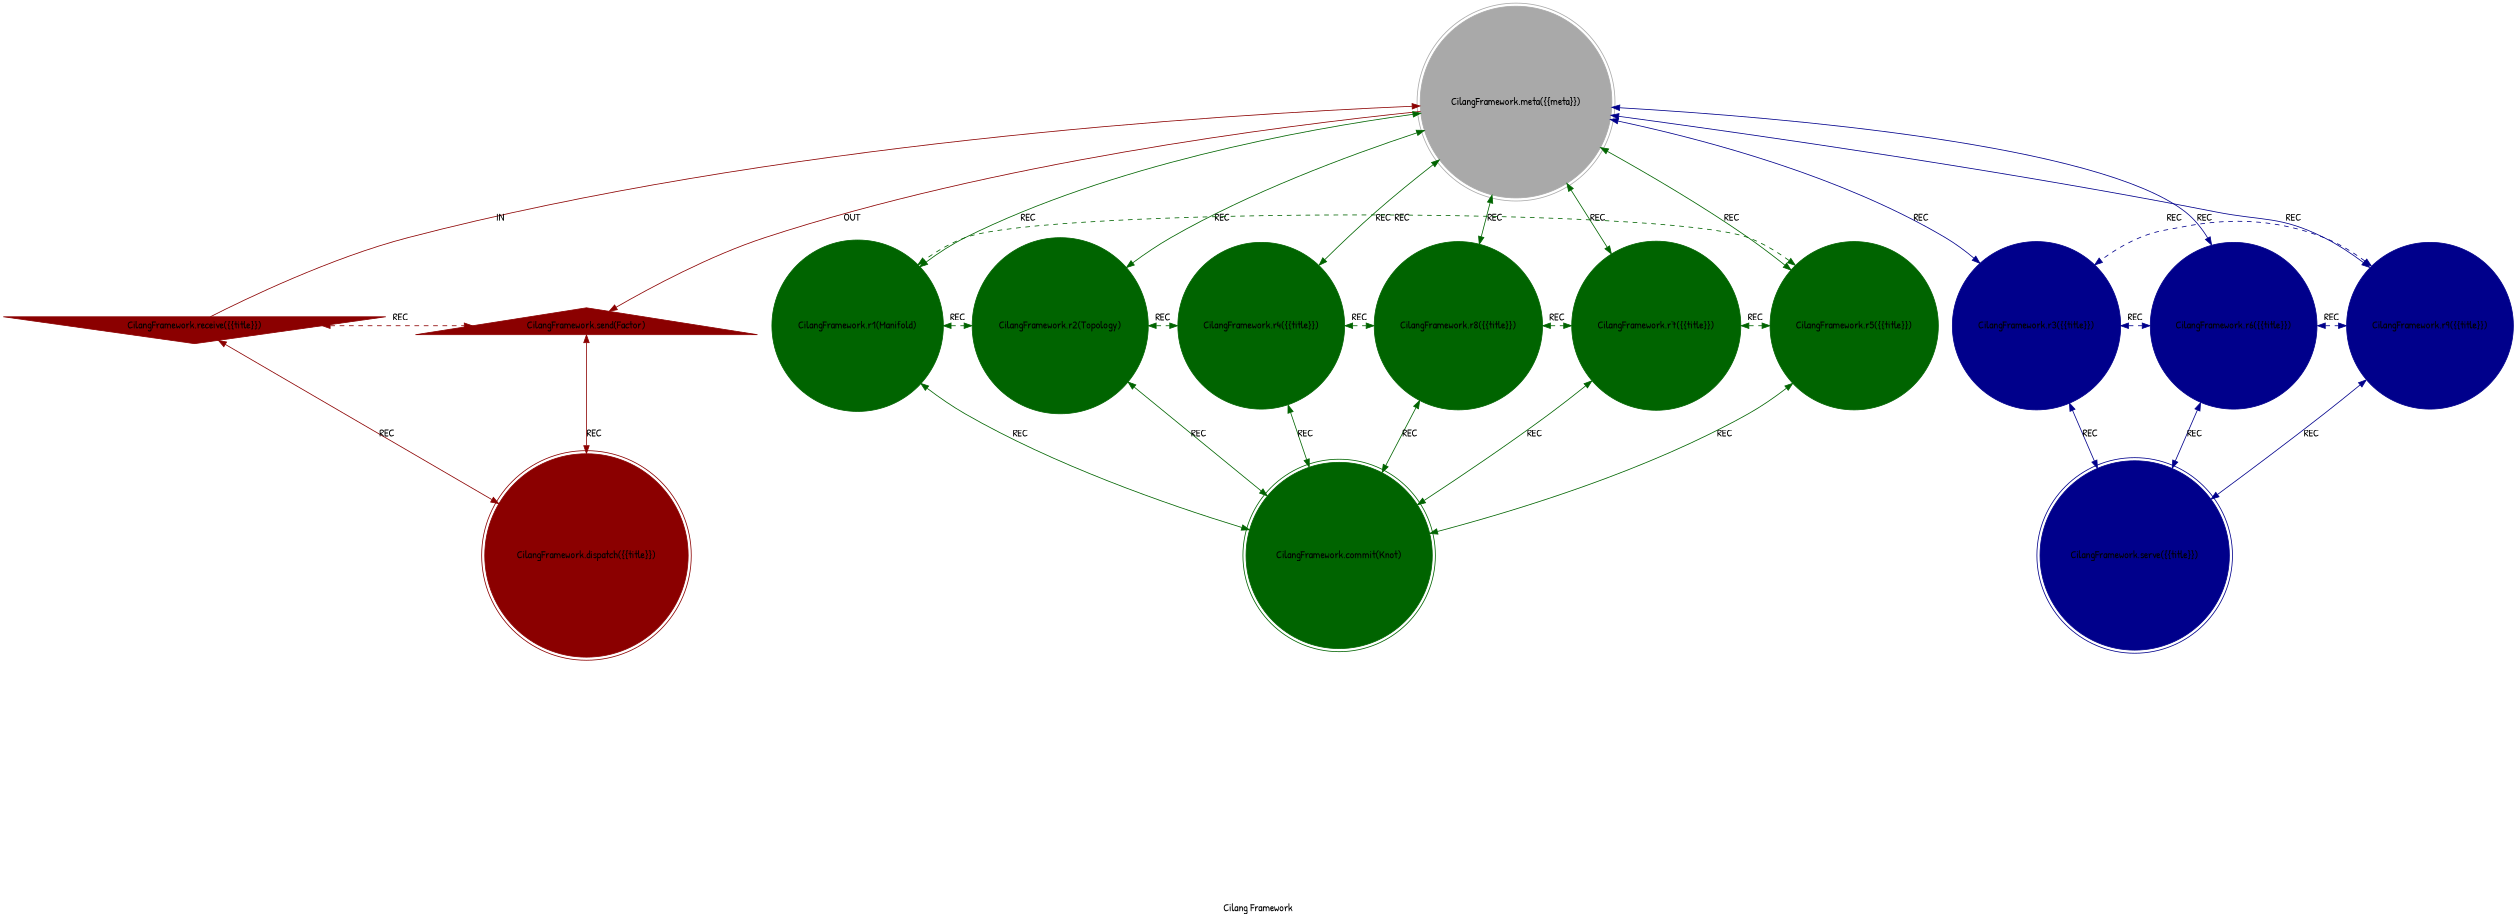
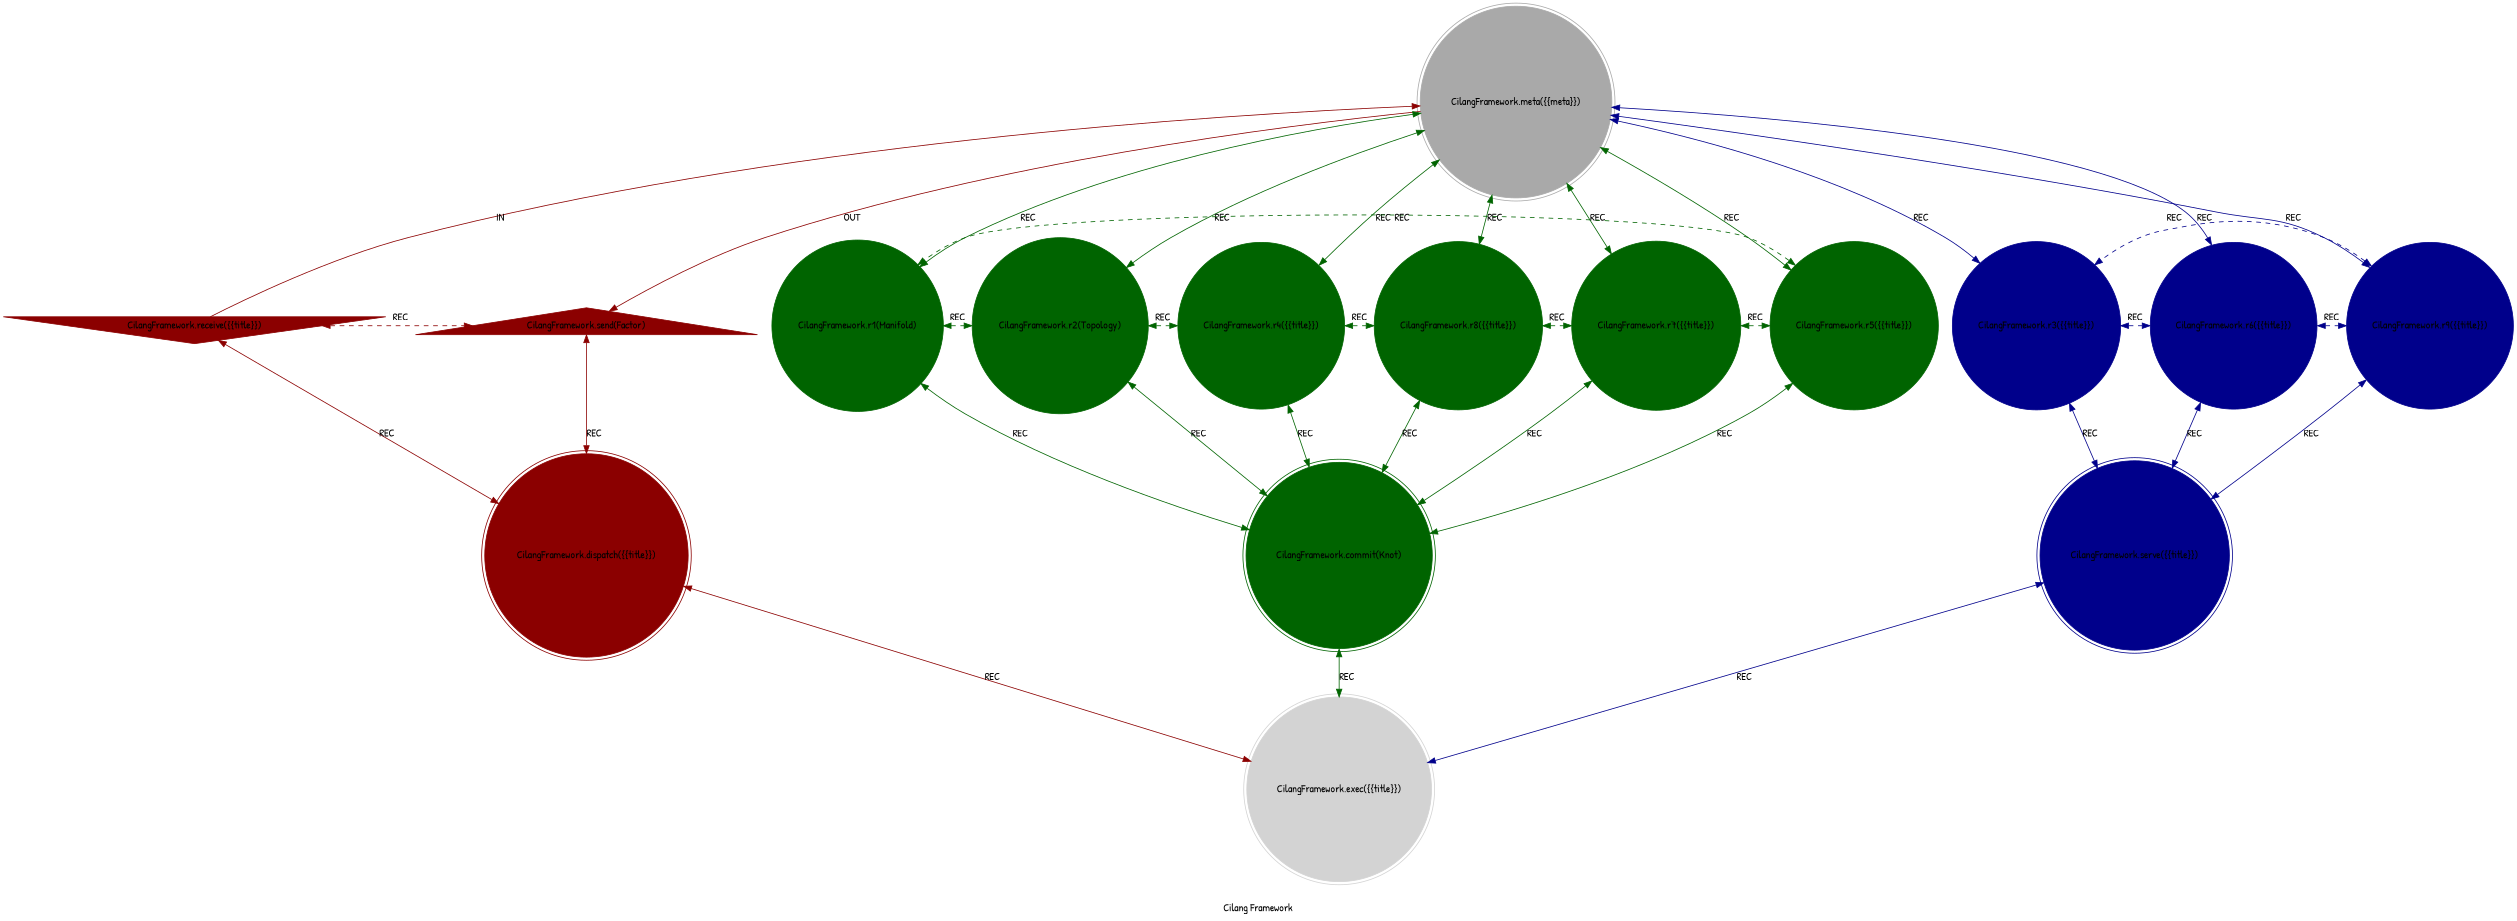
none -> (1339, 789)
